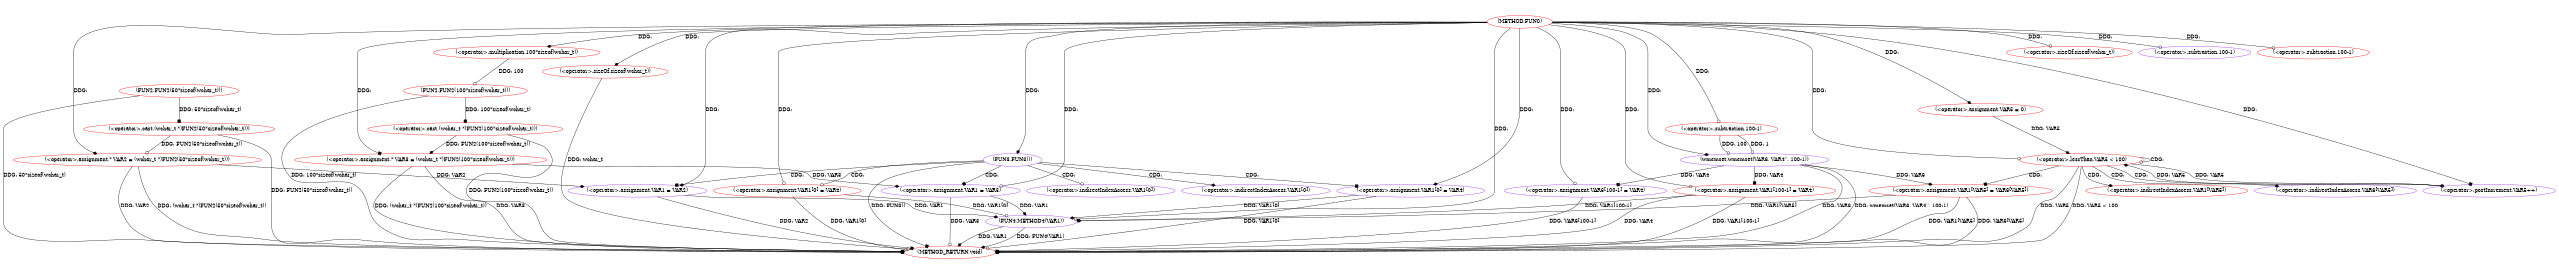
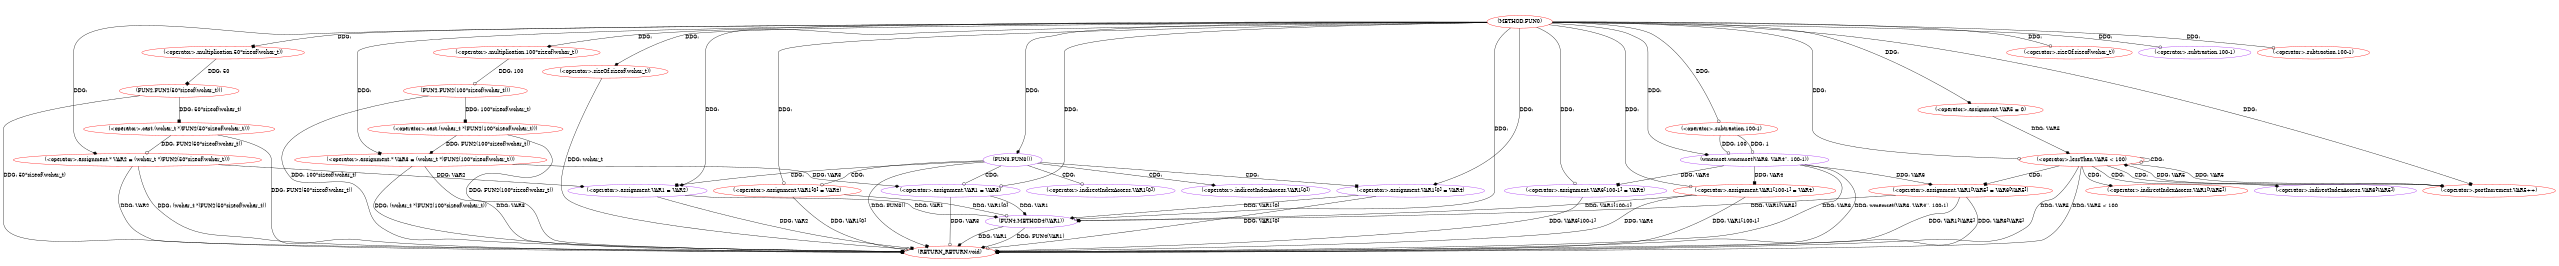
none -> (223, 53)
(984, 174) -> (984, 174)
(2489, 191) -> (2489, 191)
(950, 252) -> (950, 252)
